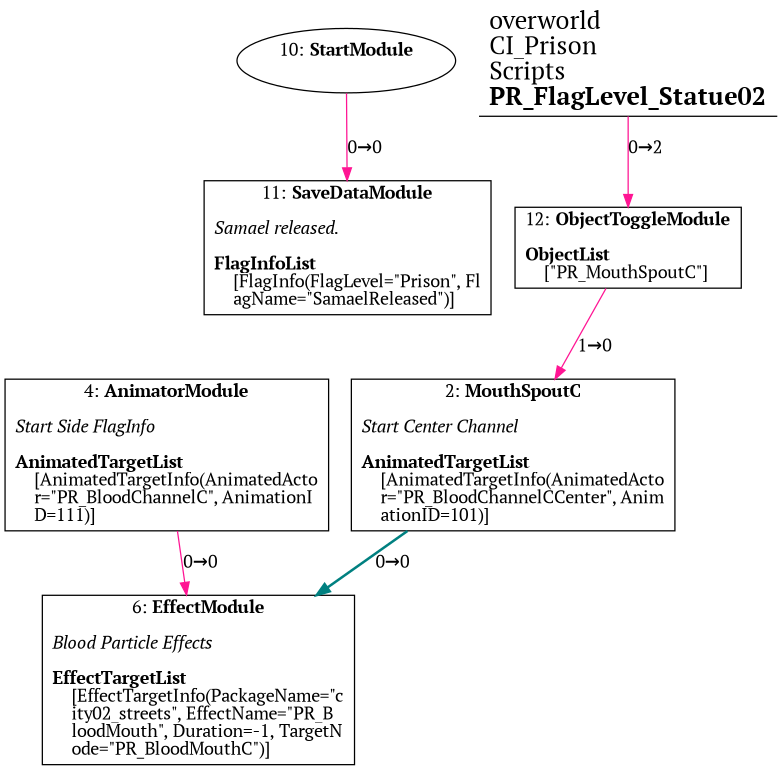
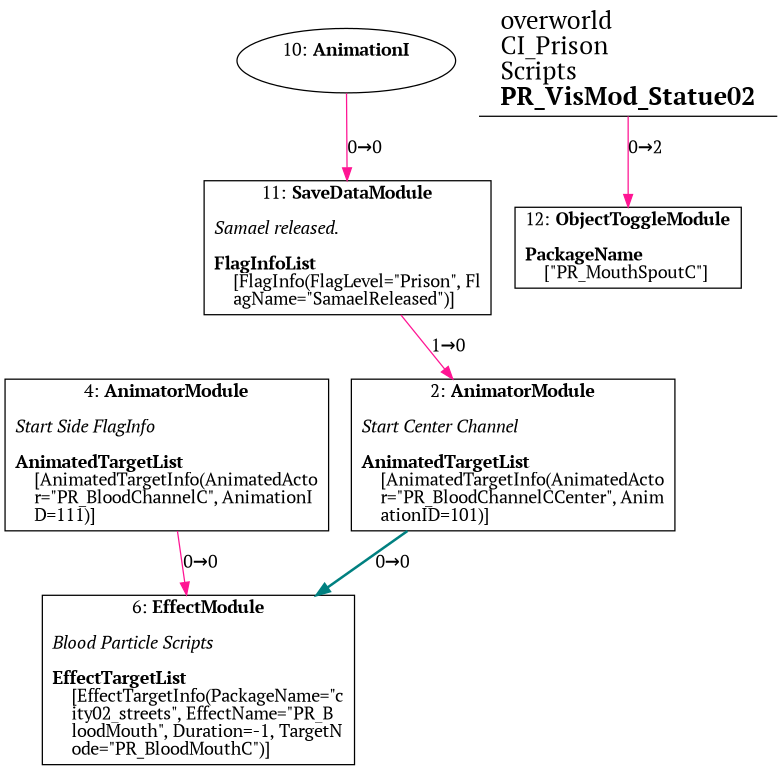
(361, 51) -> (361, 51)
(628, 97) -> (628, 97)
(567, 255) -> (585, 255)
(584, 328) -> (423, 342)
(523, 392) -> (523, 392)
(133, 643) -> (133, 643)
